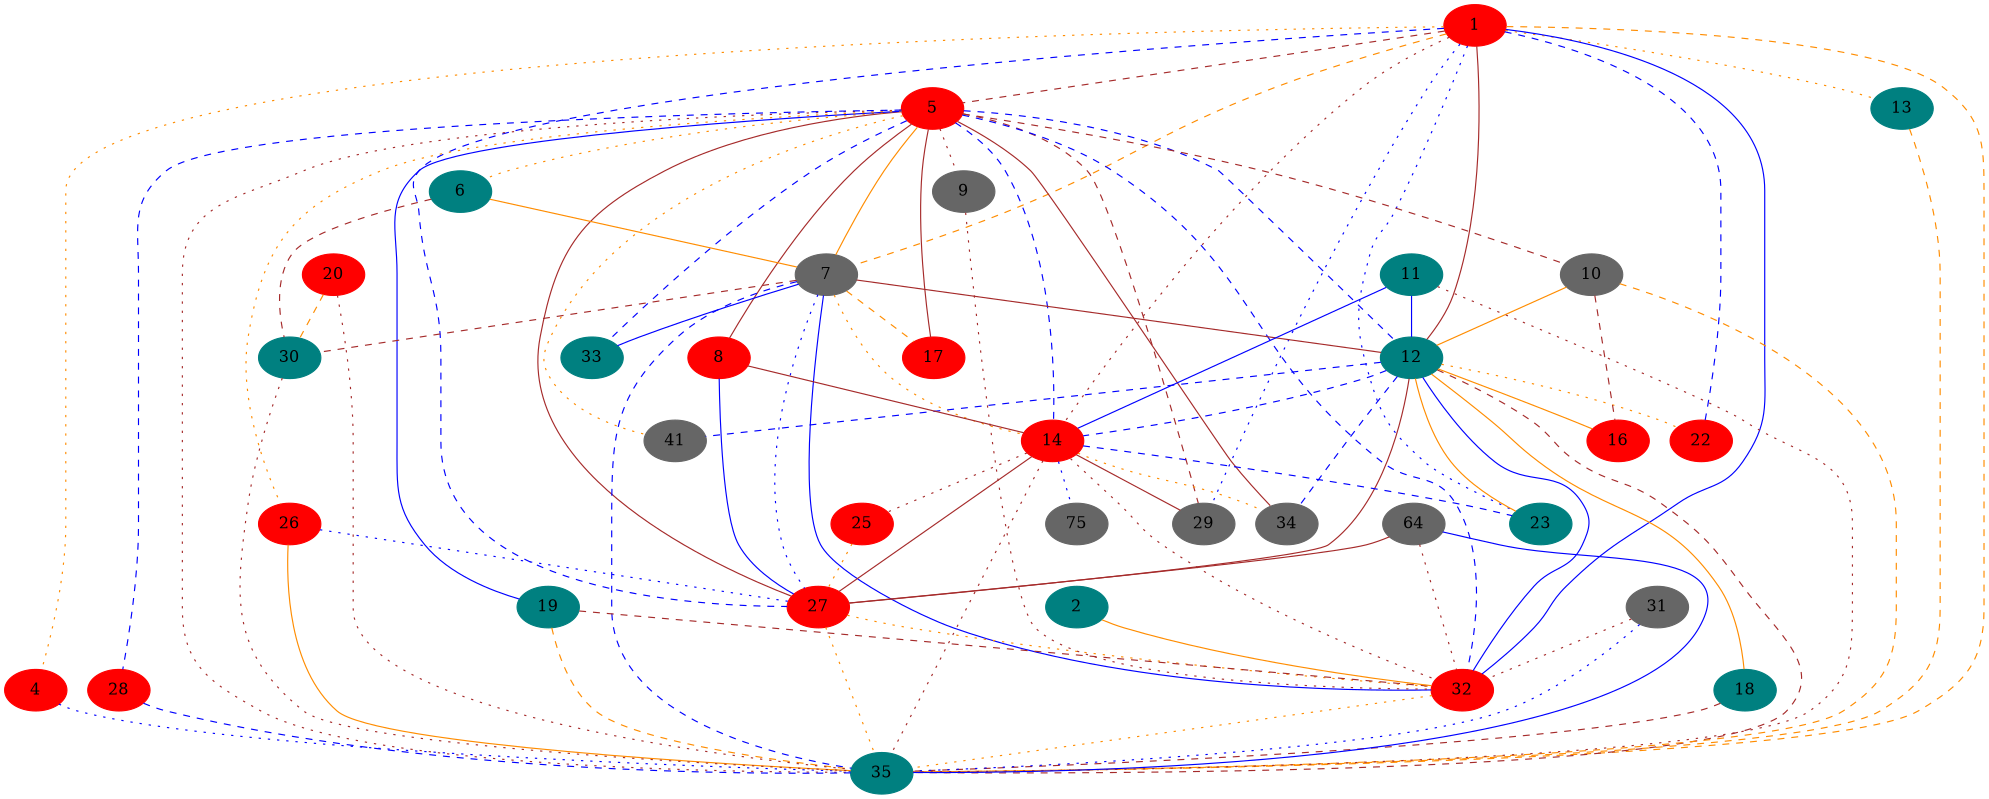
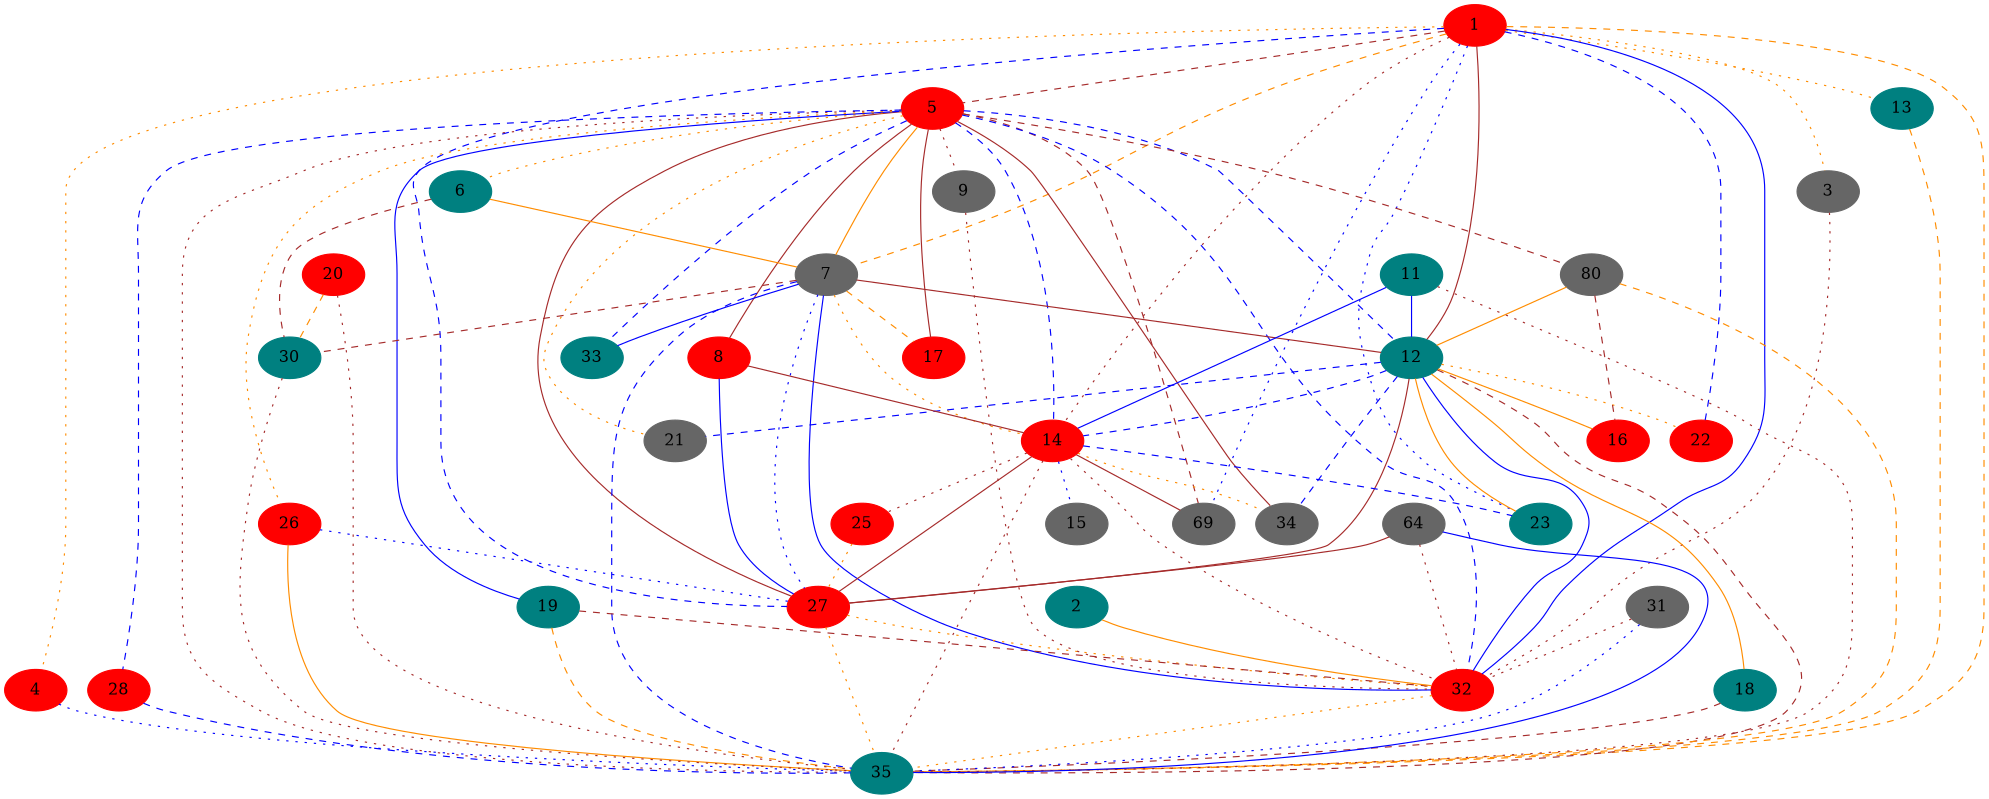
none -> (1828, 192)
(1592, 275) -> (1592, 275)
(675, 441) -> (675, 441)
(1077, 524) -> (1077, 524)
(1204, 524) -> (1204, 524)
